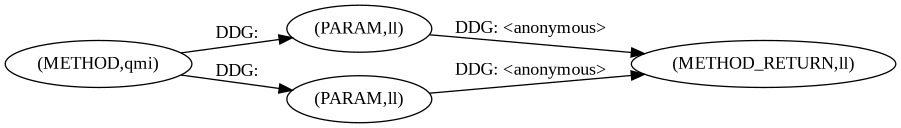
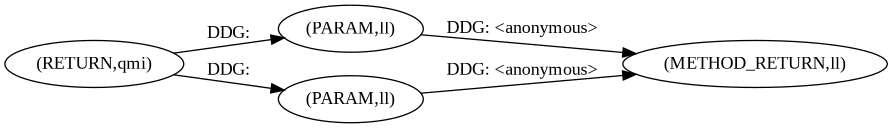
(99, 64) -> (94, 64)
